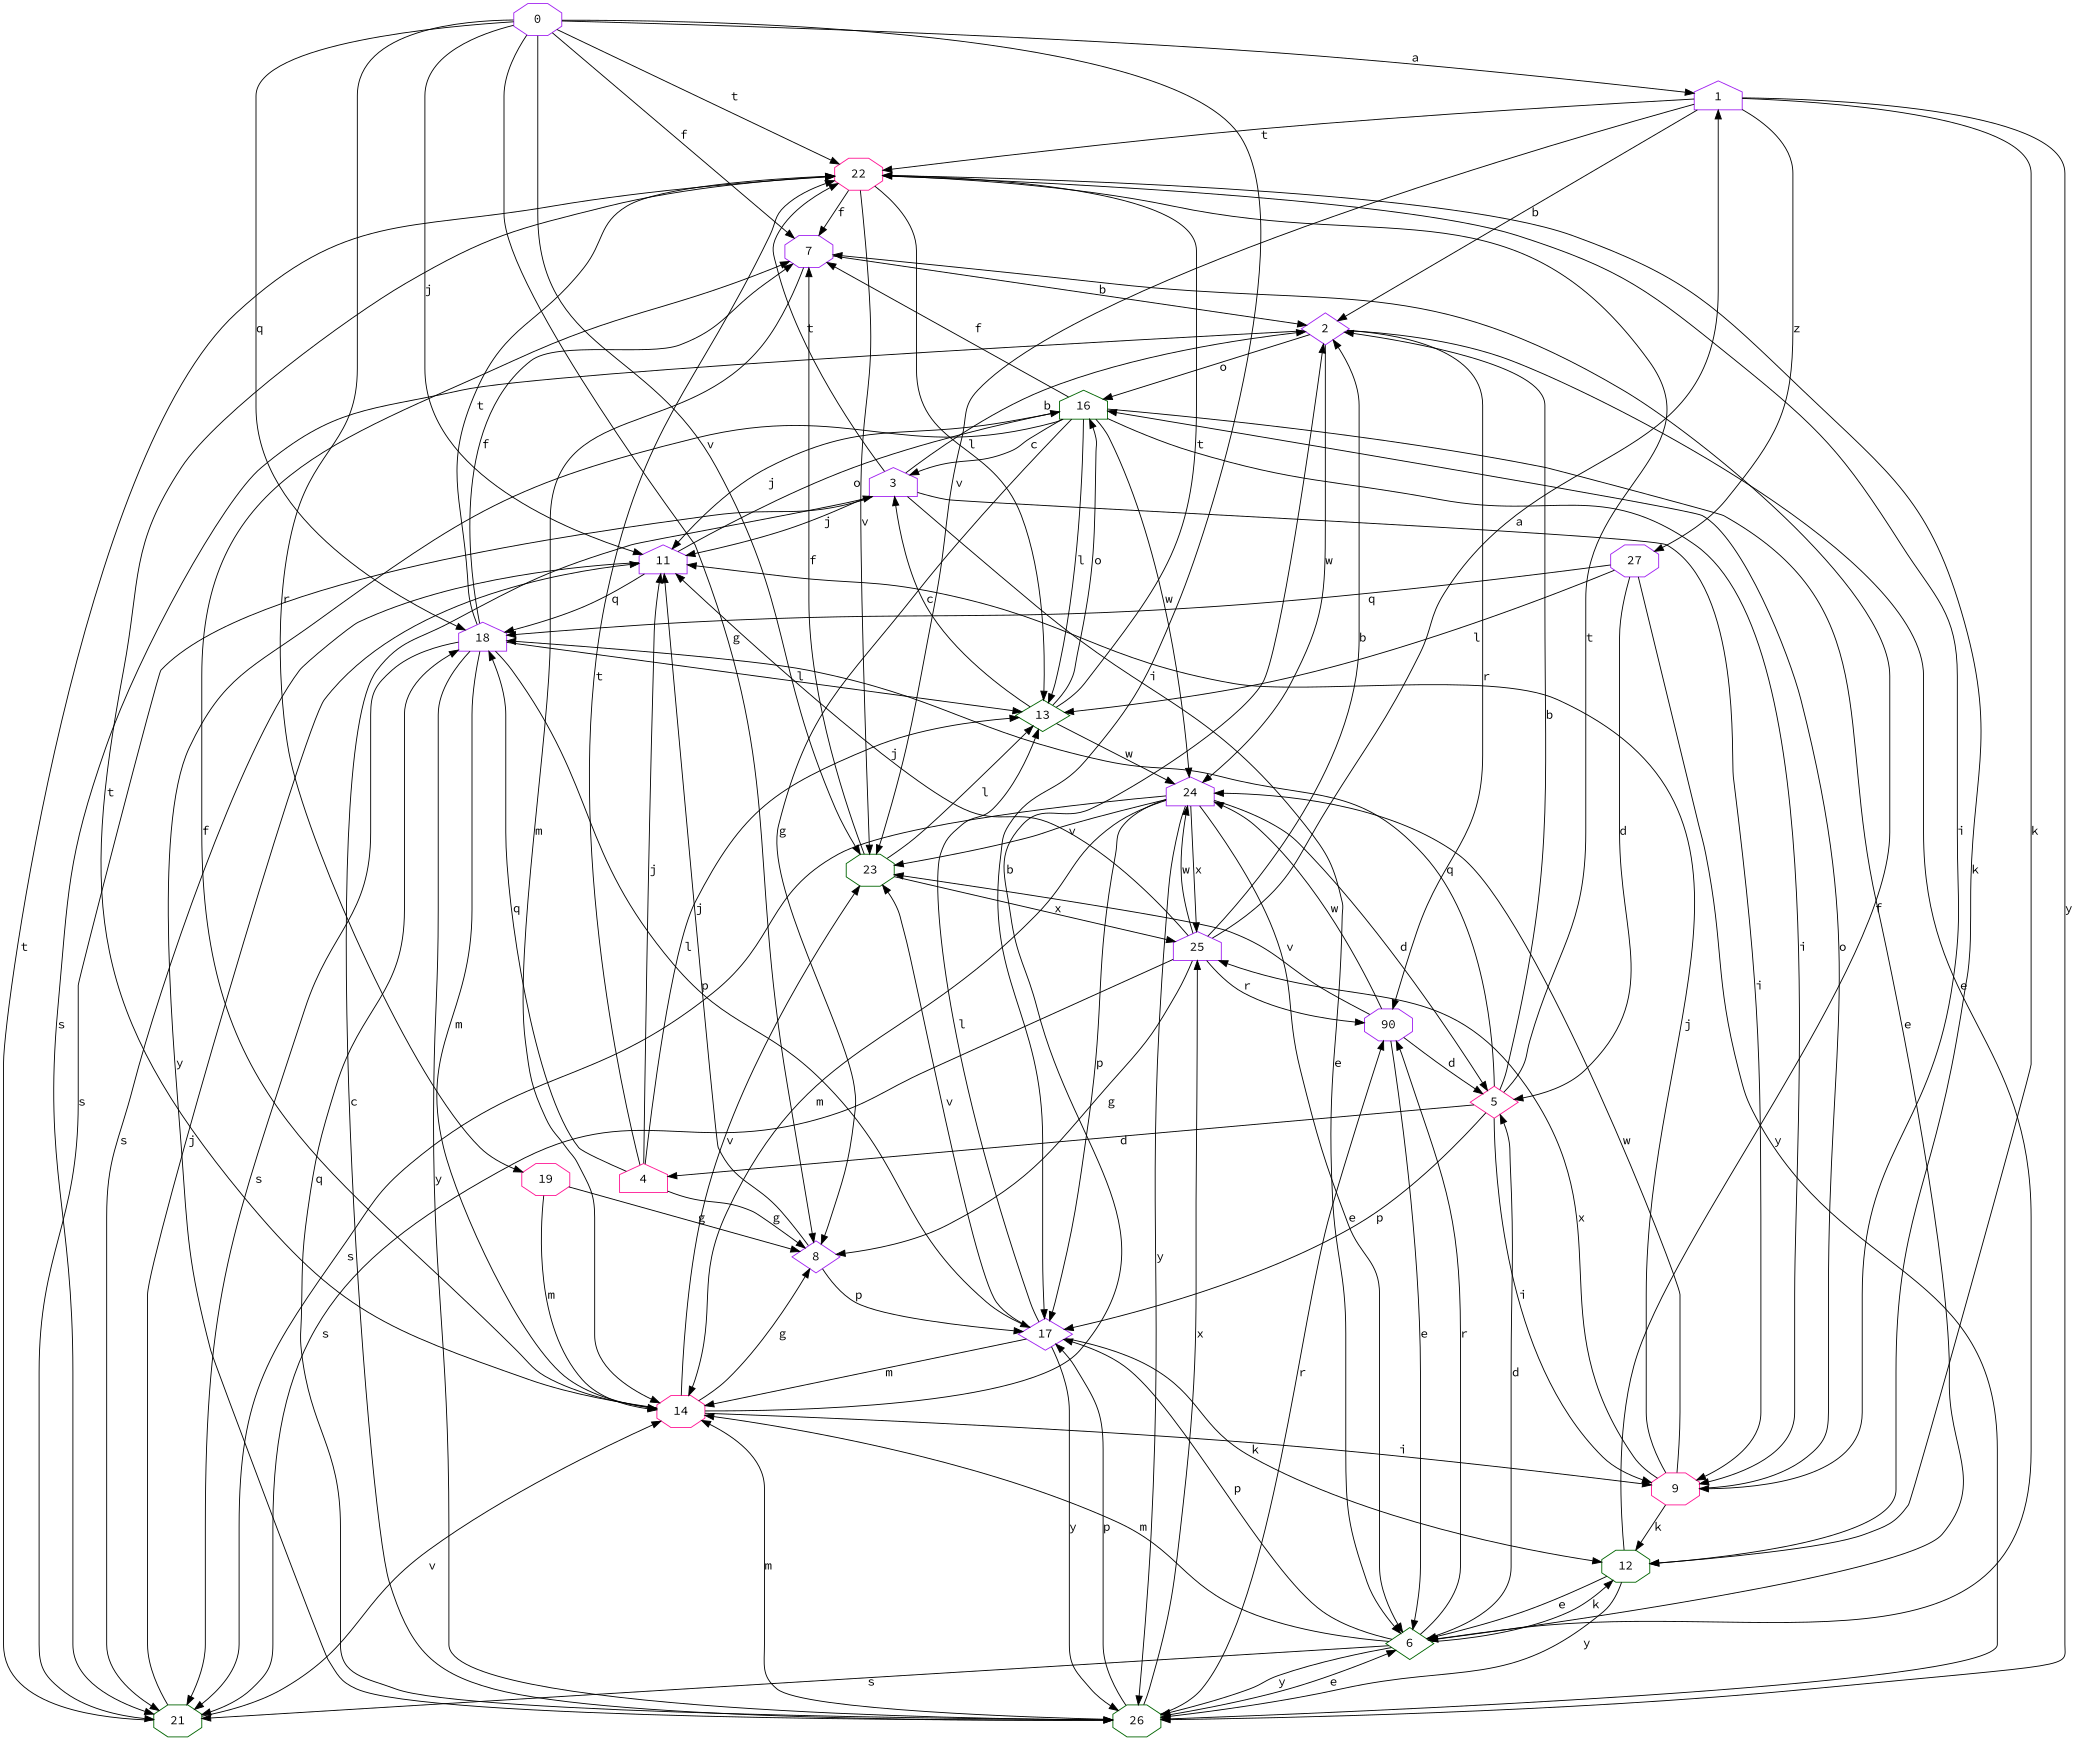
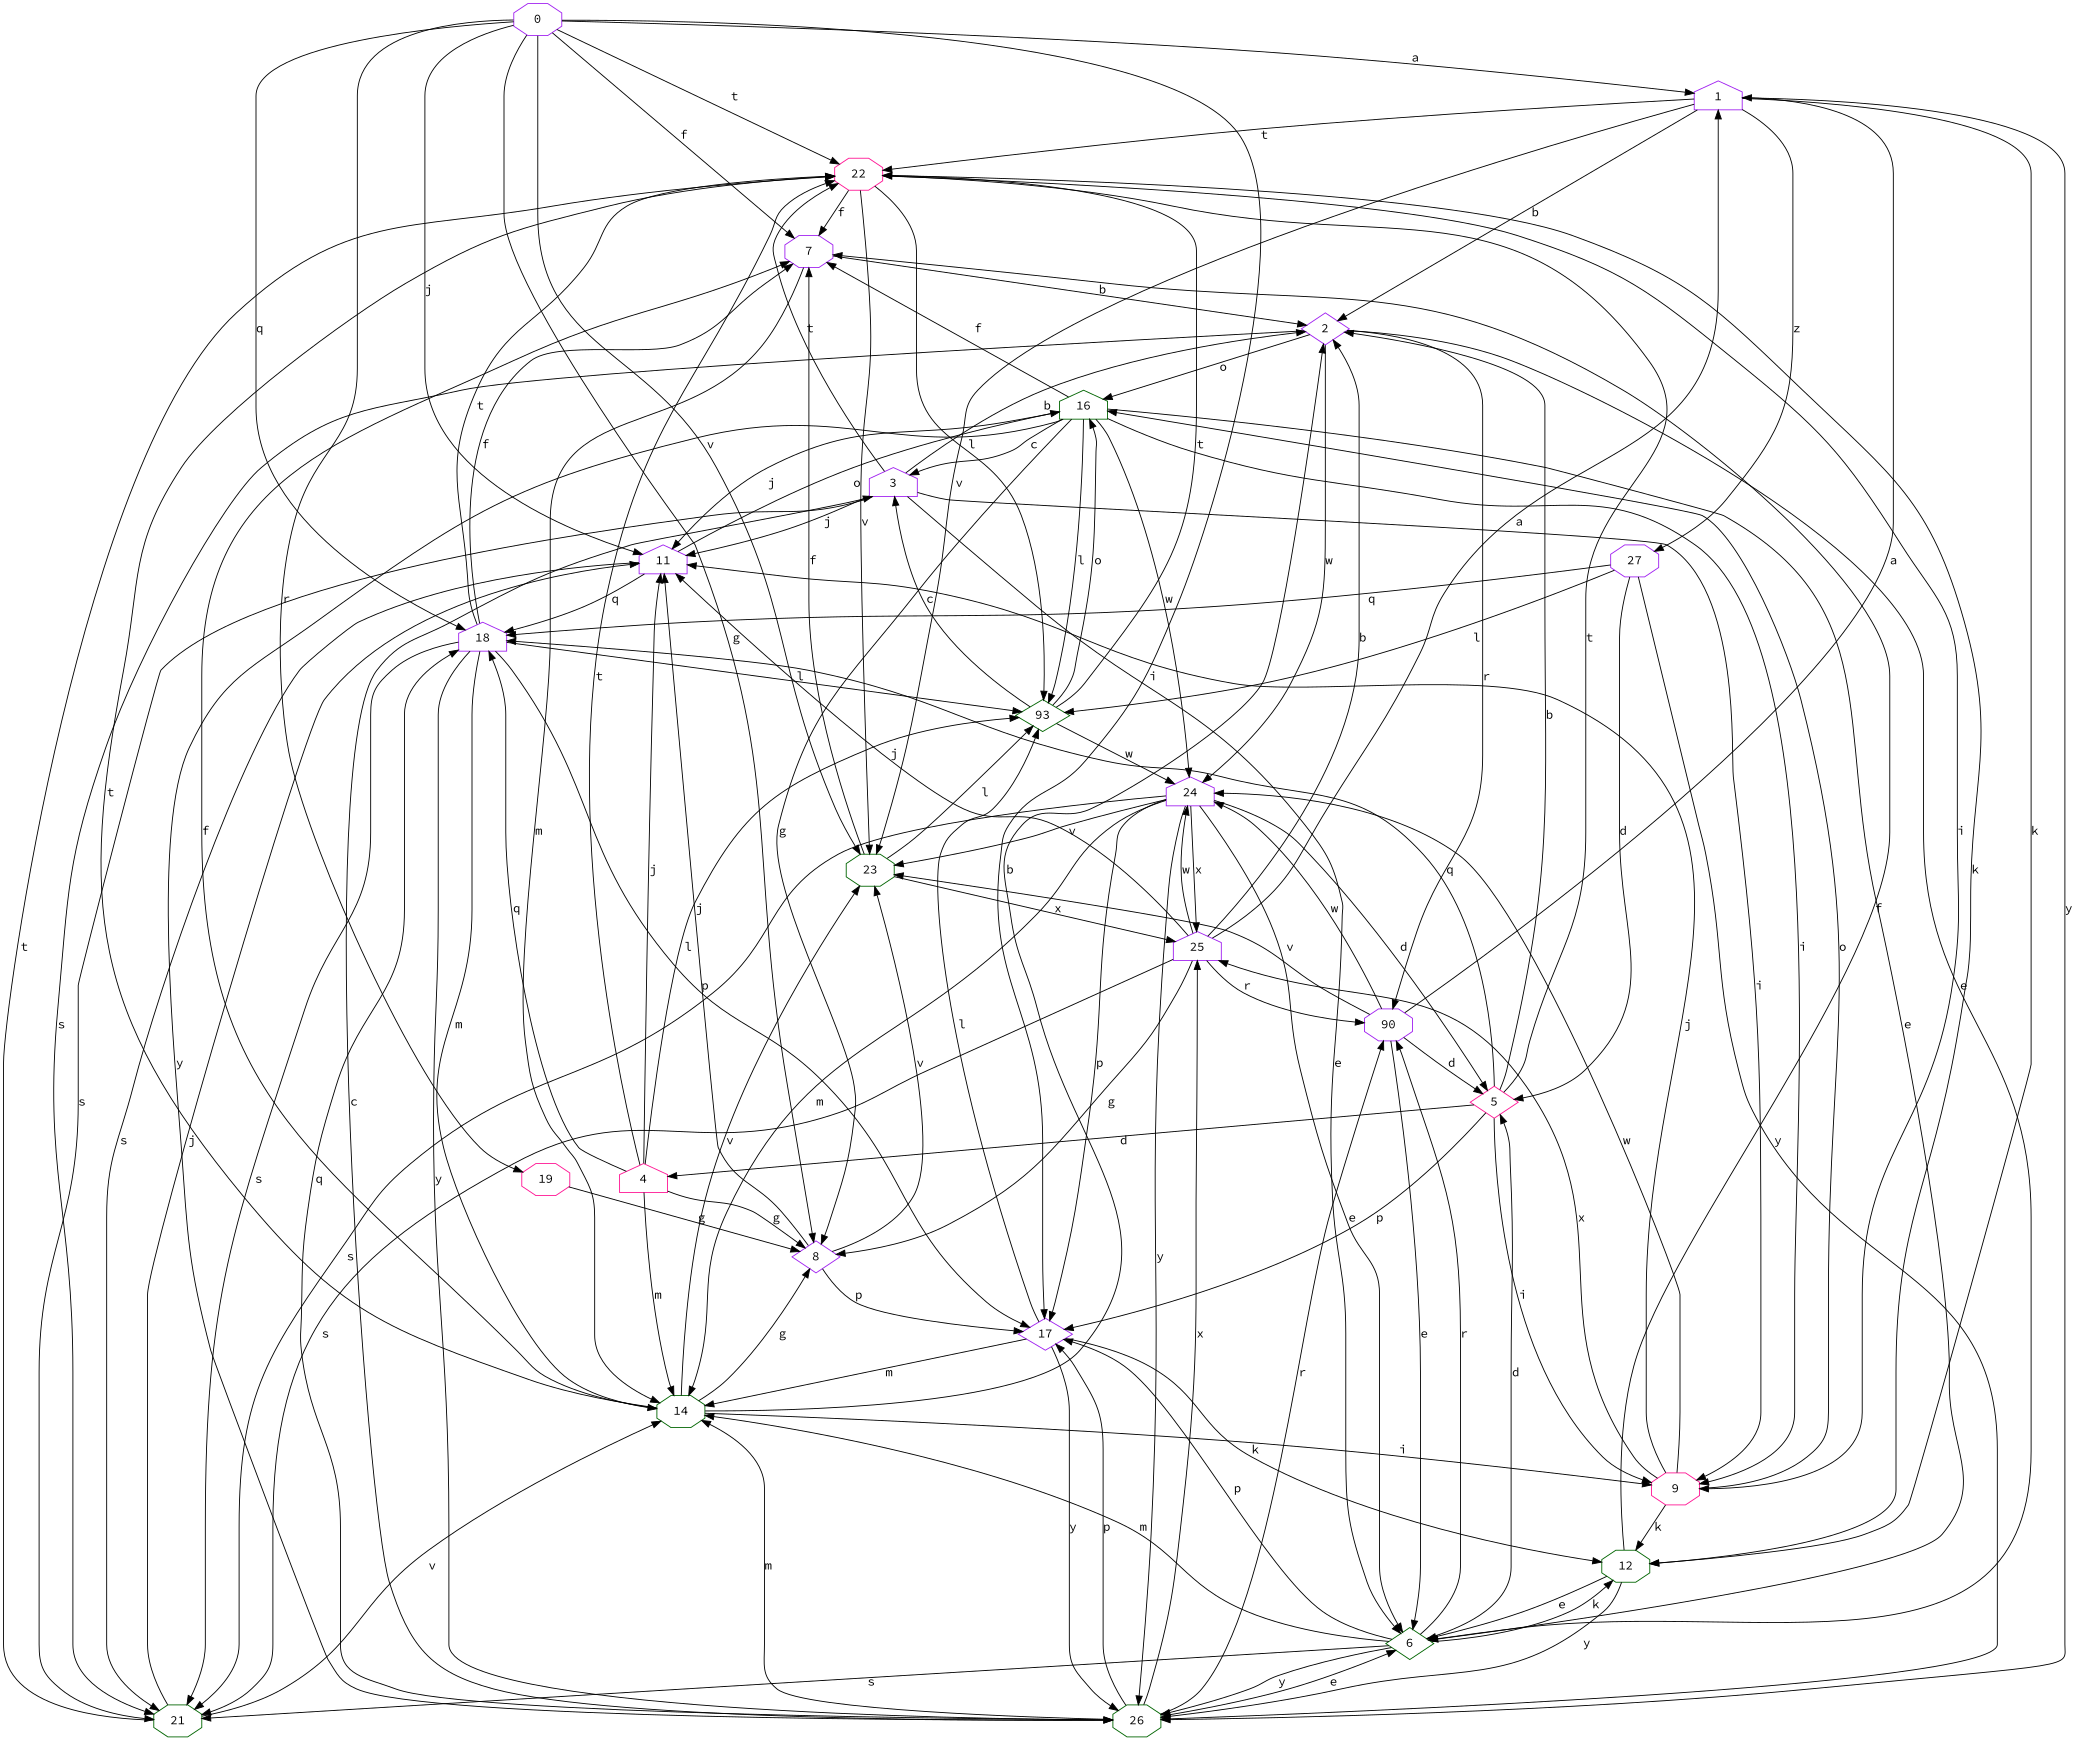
none -> (1843, 630)
(1043, 716) -> (1043, 716)
(945, 1118) -> (920, 1094)
(554, 1327) -> (652, 1291)
(681, 1412) -> (681, 1412)
